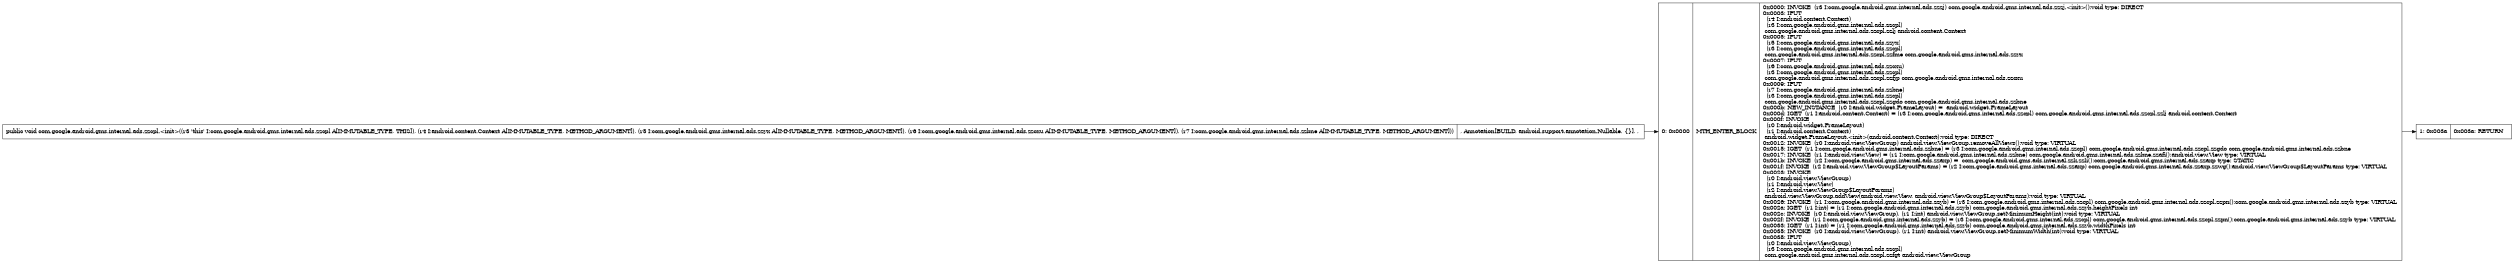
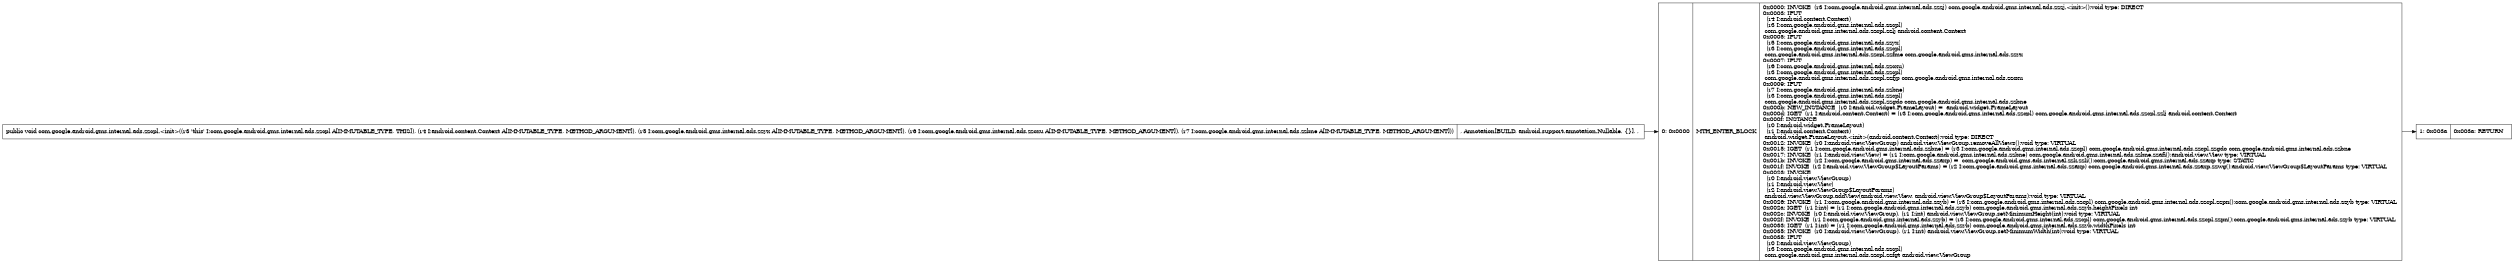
(1788, 120) -> (1792, 120)
